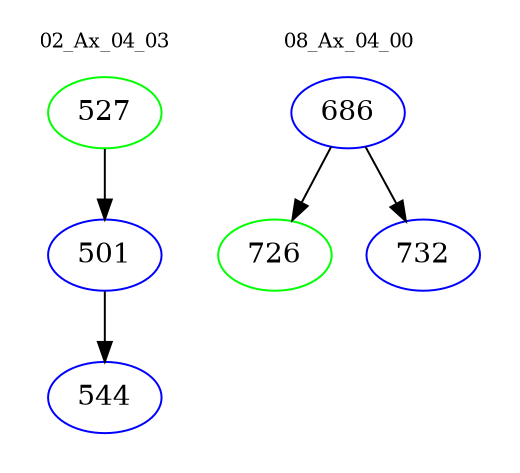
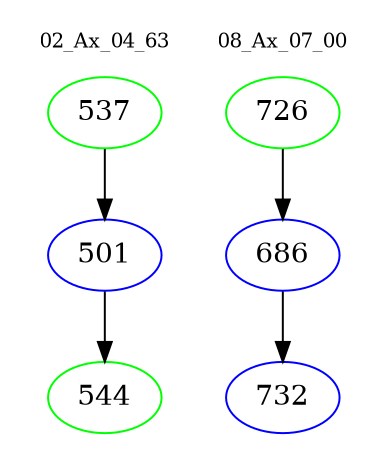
(105, 43) -> (105, 43)
(349, 43) -> (283, 43)
(105, 113) -> (105, 113)
(316, 175) -> (283, 174)
(105, 398) -> (105, 398)
